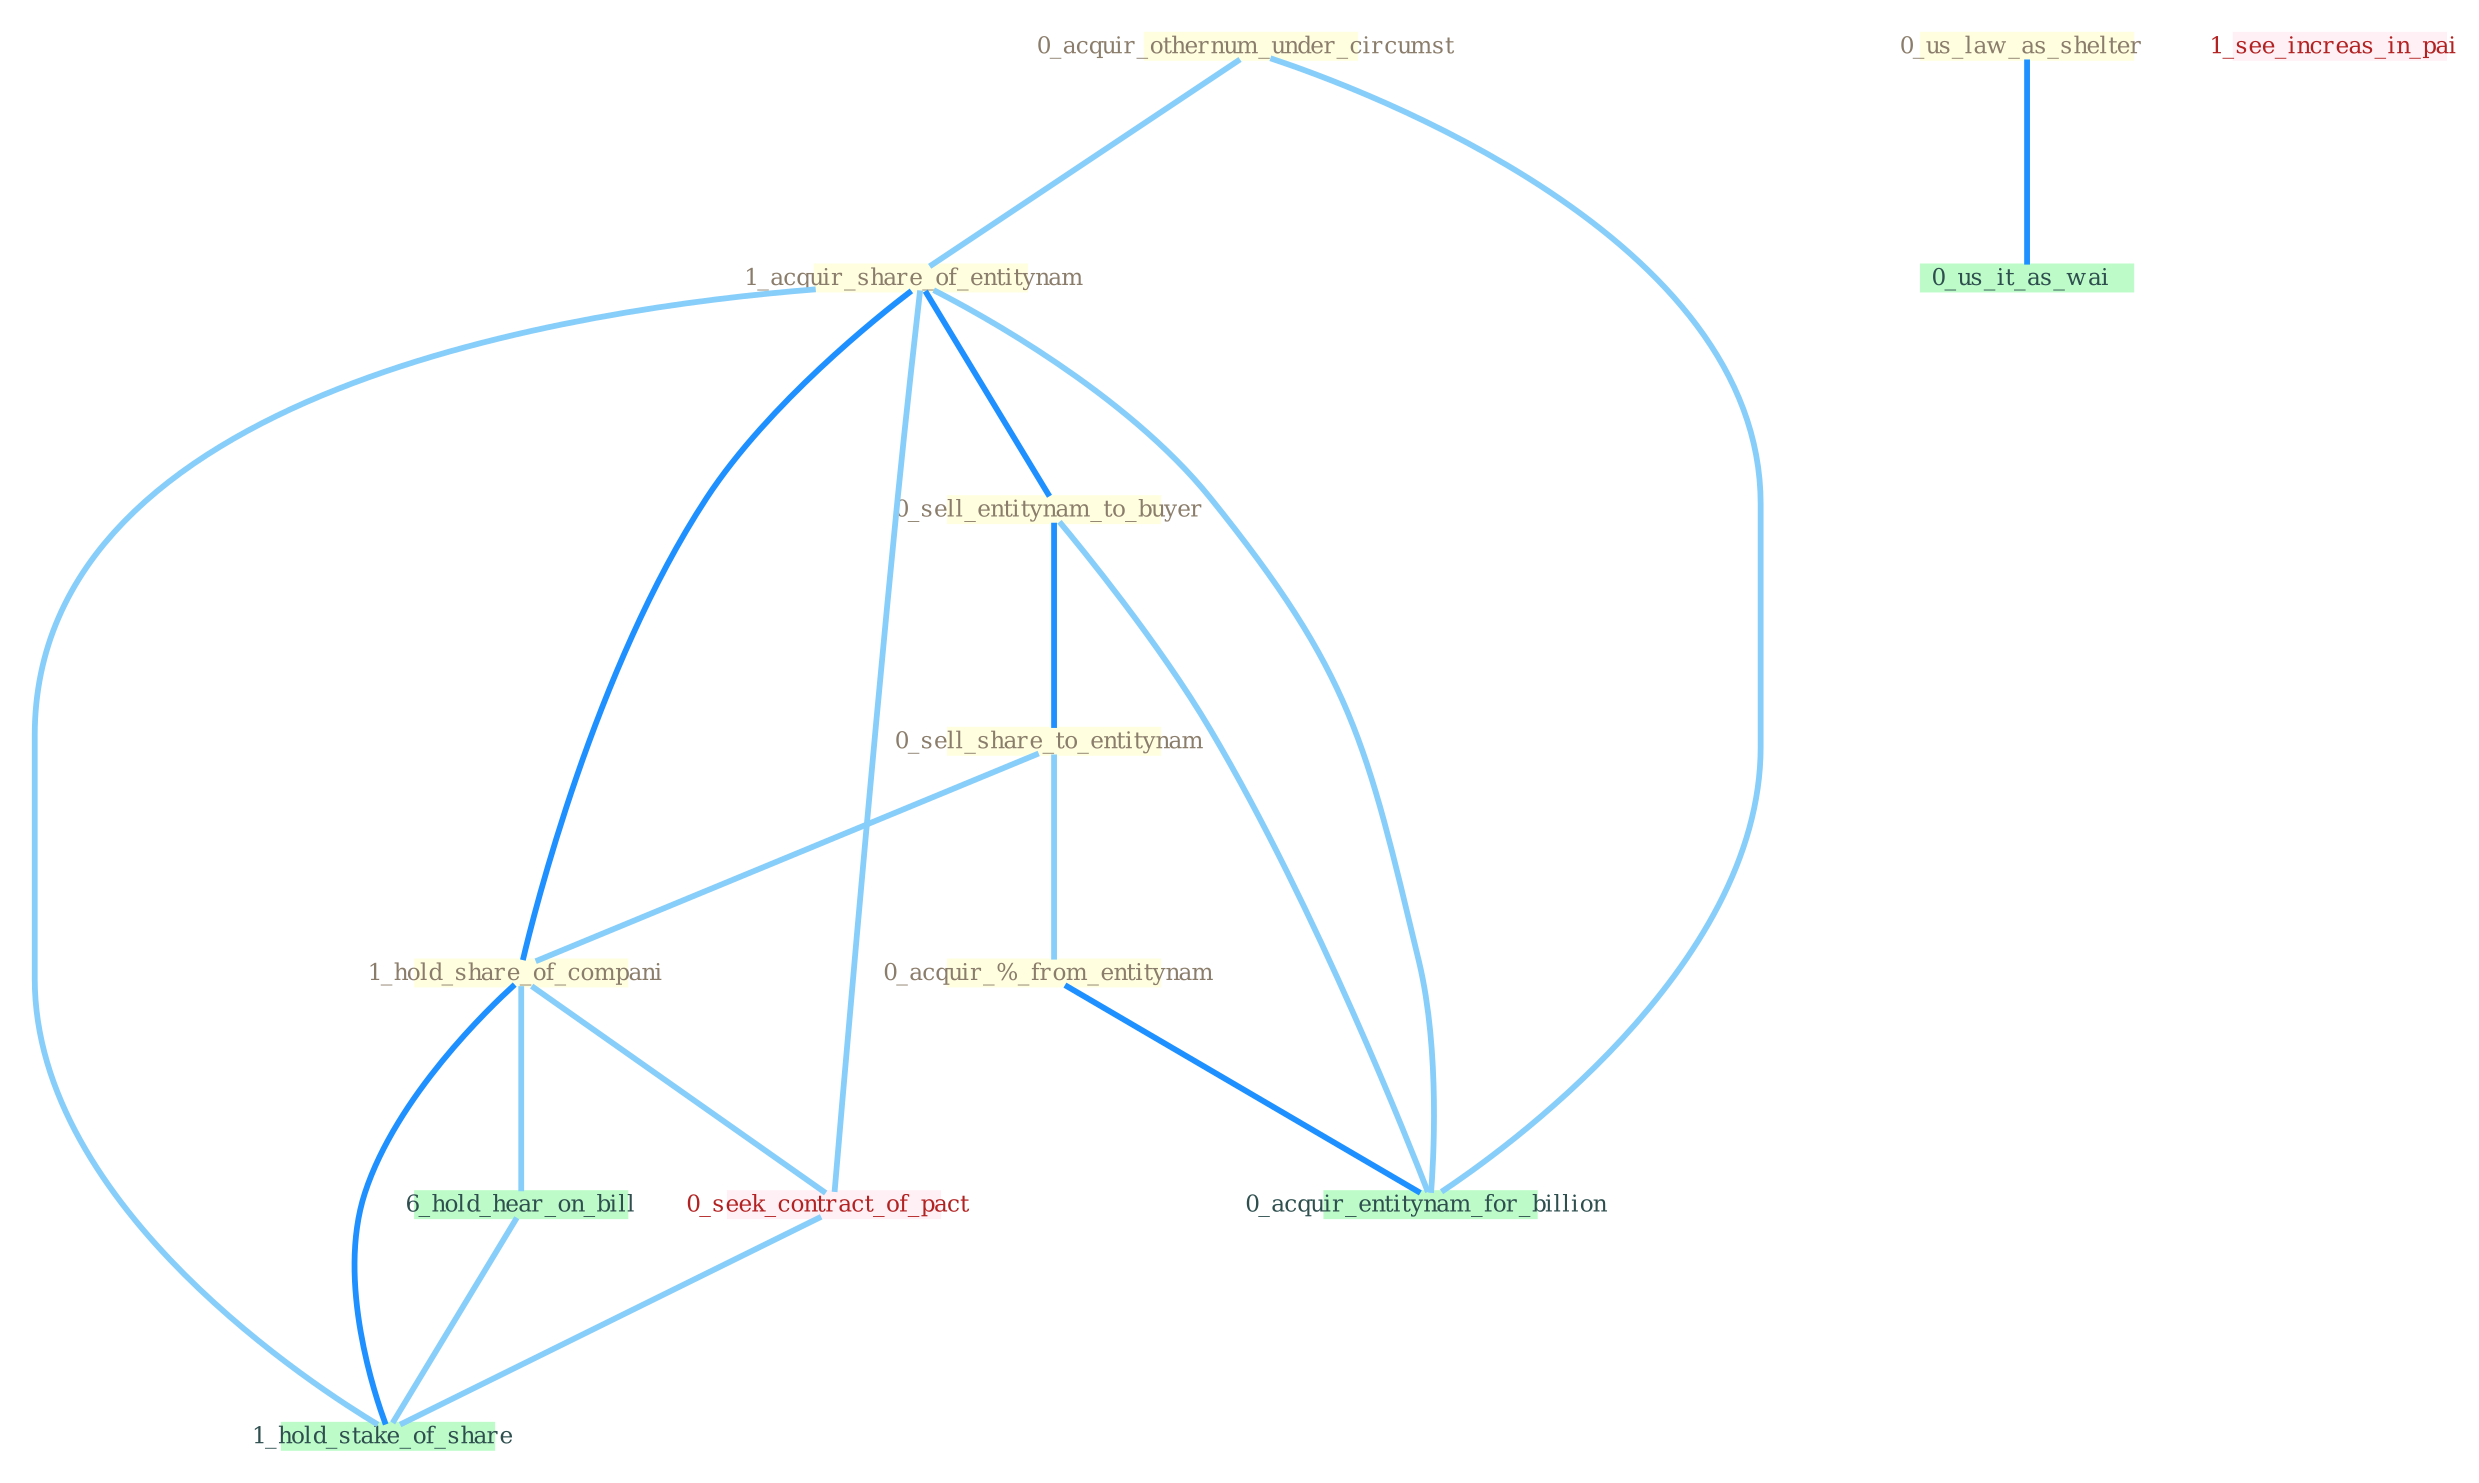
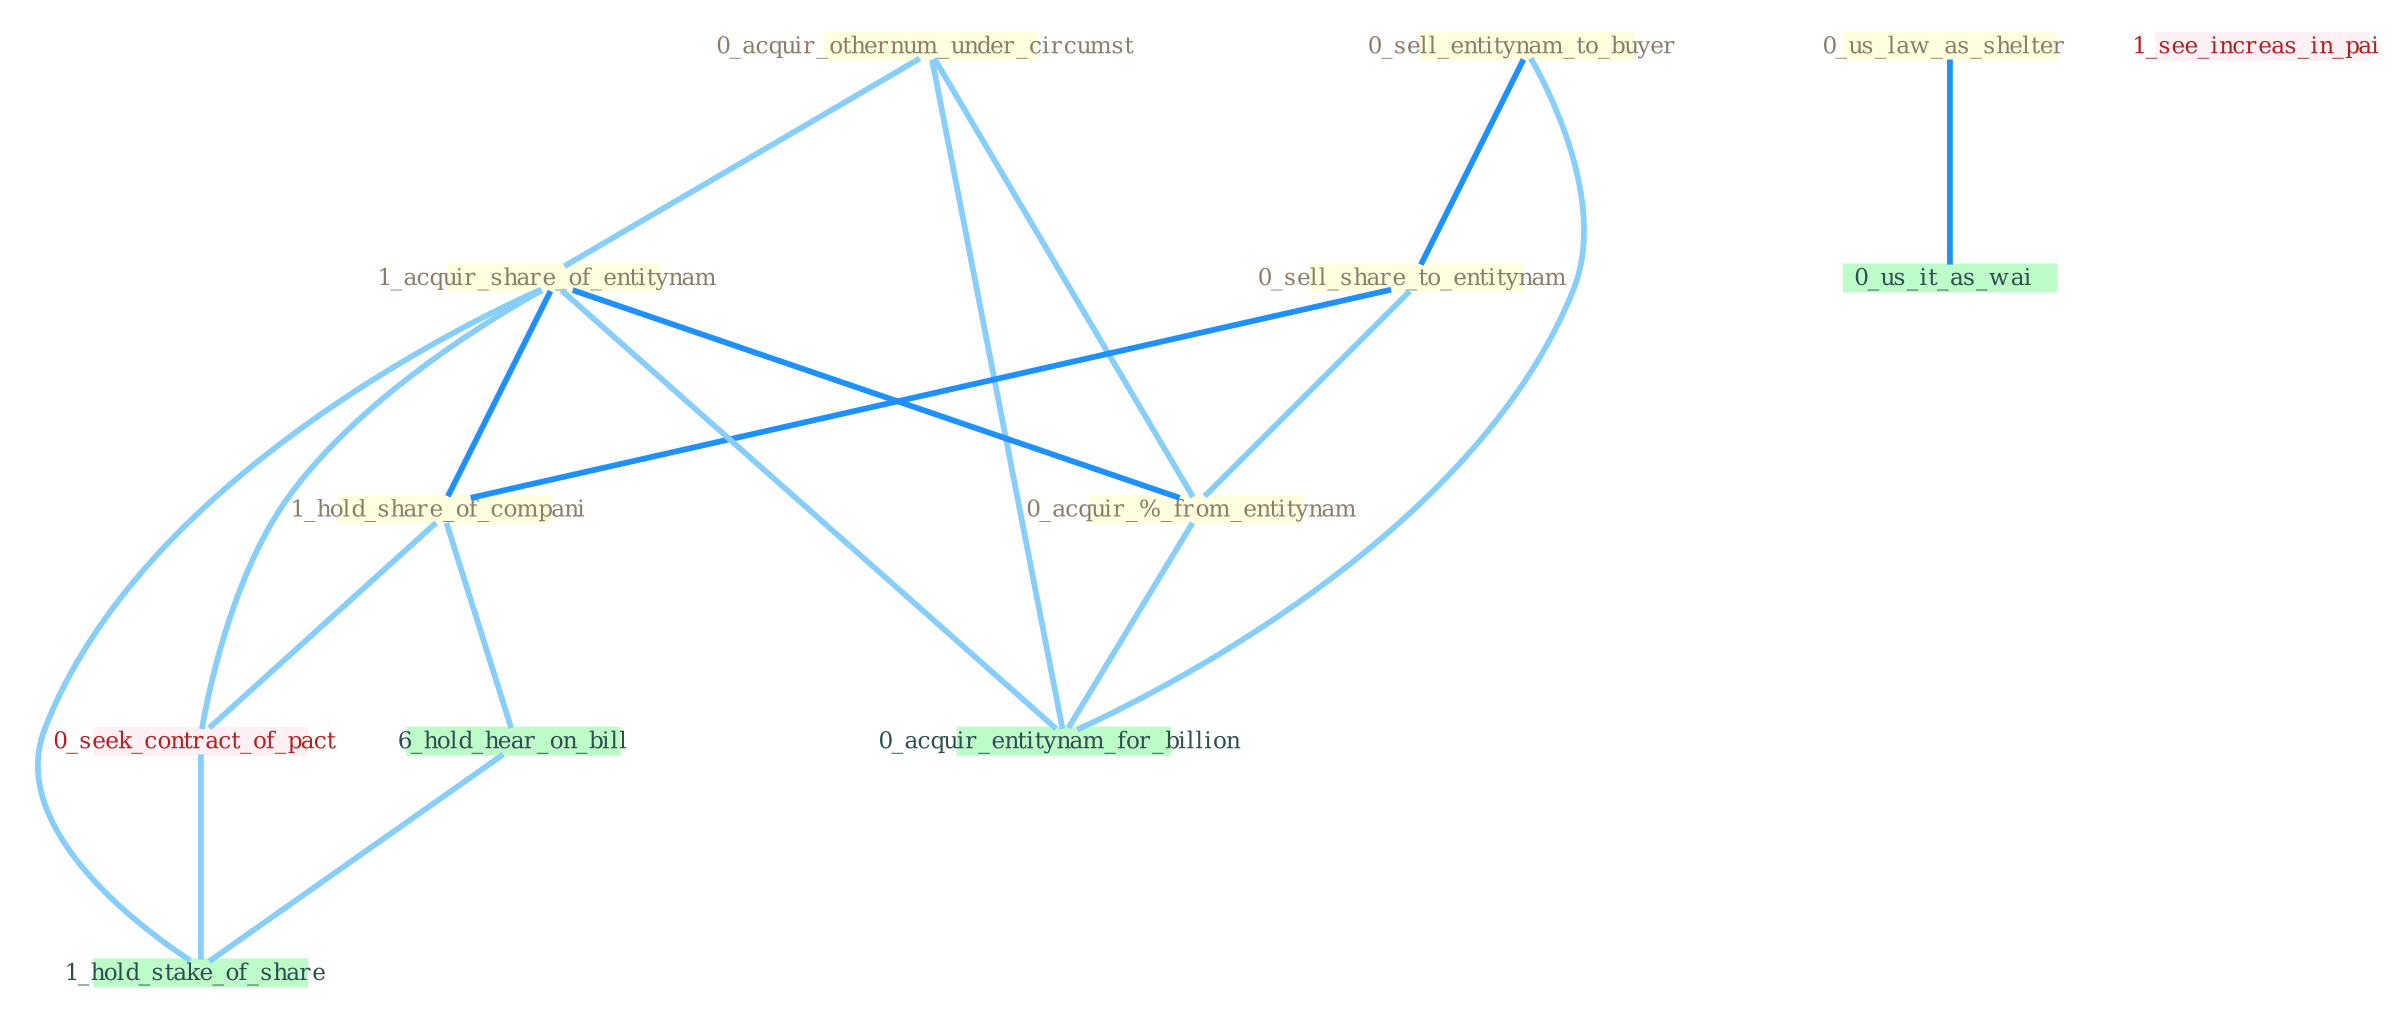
none -> (1064, 278)
(987, 394) -> (831, 378)
(787, 857) -> (1046, 368)
(1243, 1089) -> (1130, 625)
(369, 1182) -> none
